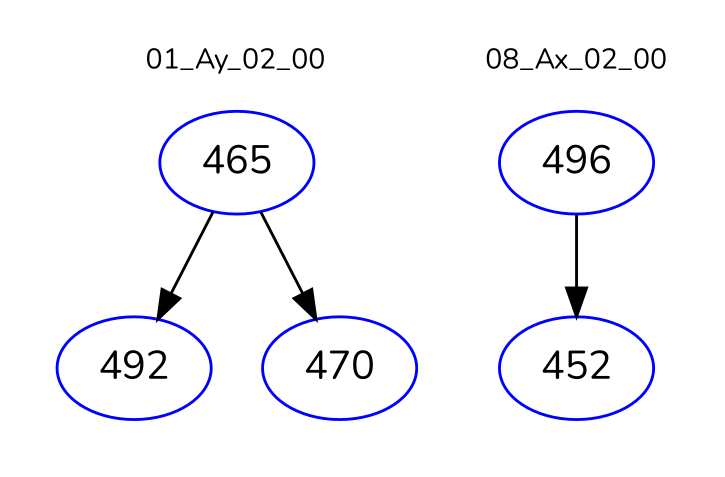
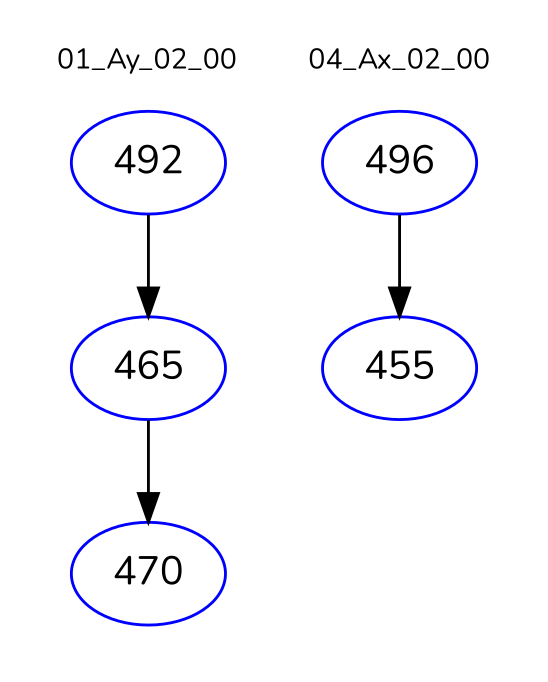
(577, 61) -> (400, 61)
(192, 253) -> (148, 251)
(577, 368) -> (400, 368)
